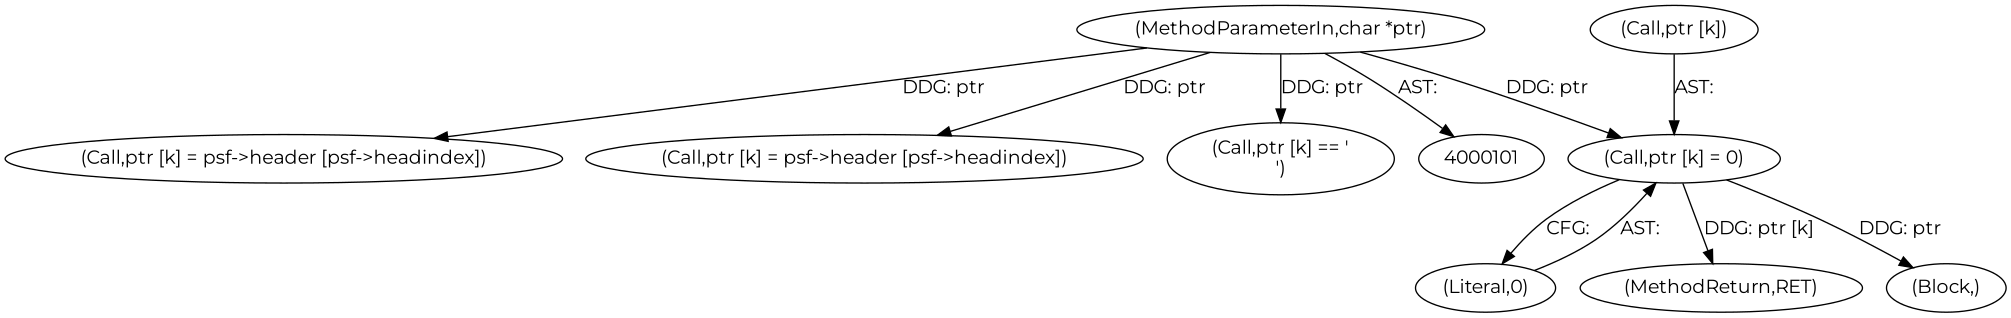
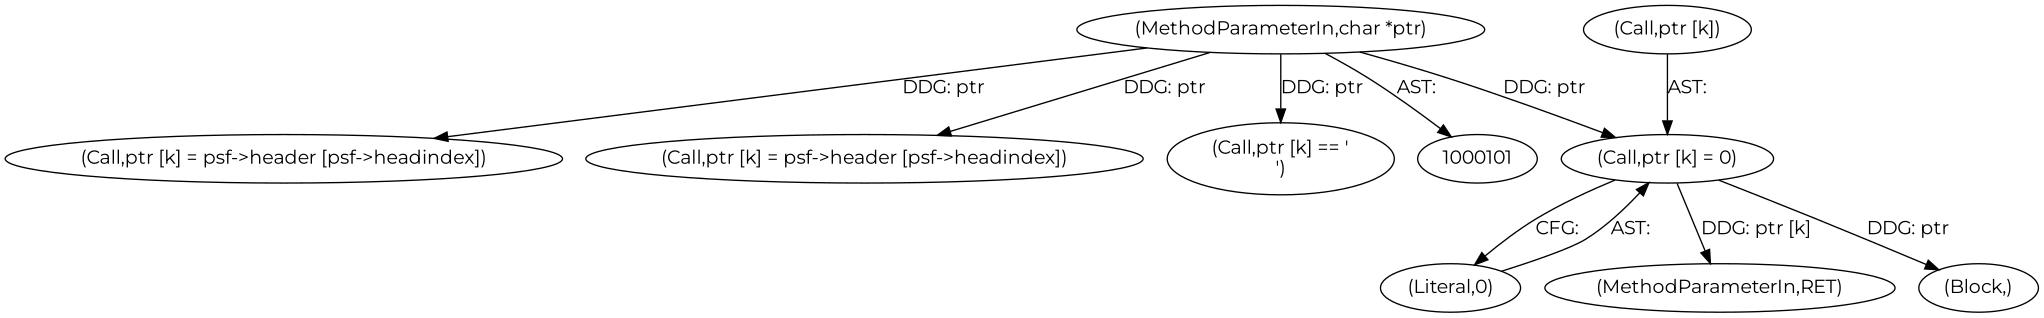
(1482, 159) -> (1477, 159)
(1721, 288) -> (1720, 288)
